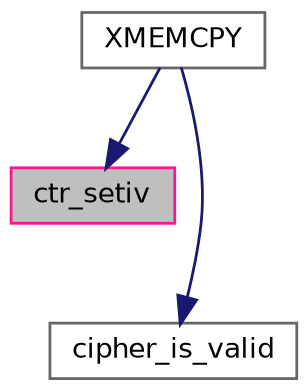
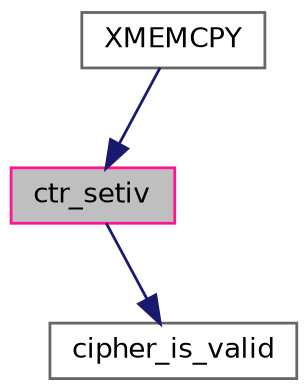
(202, 182) -> (127, 261)
